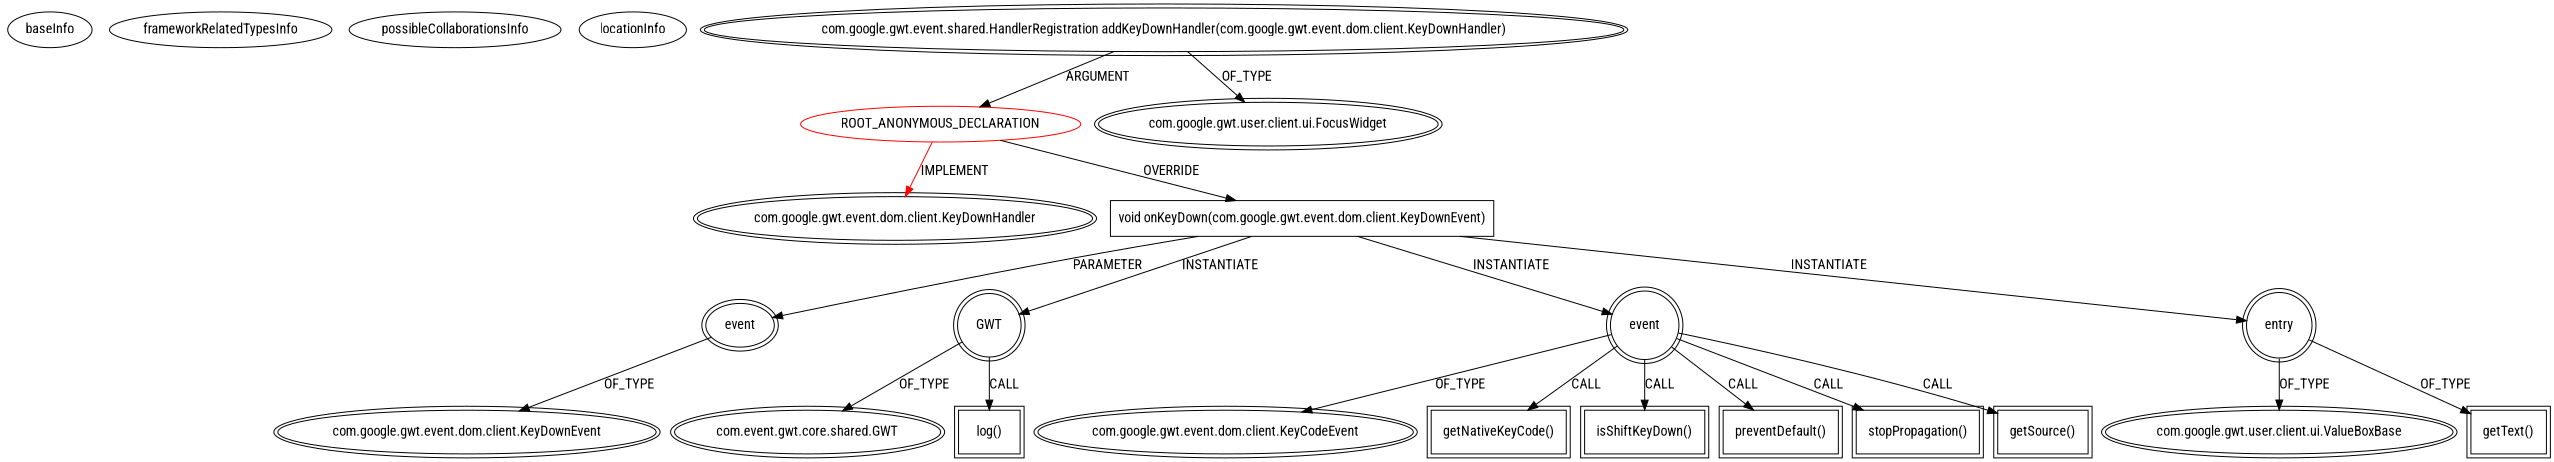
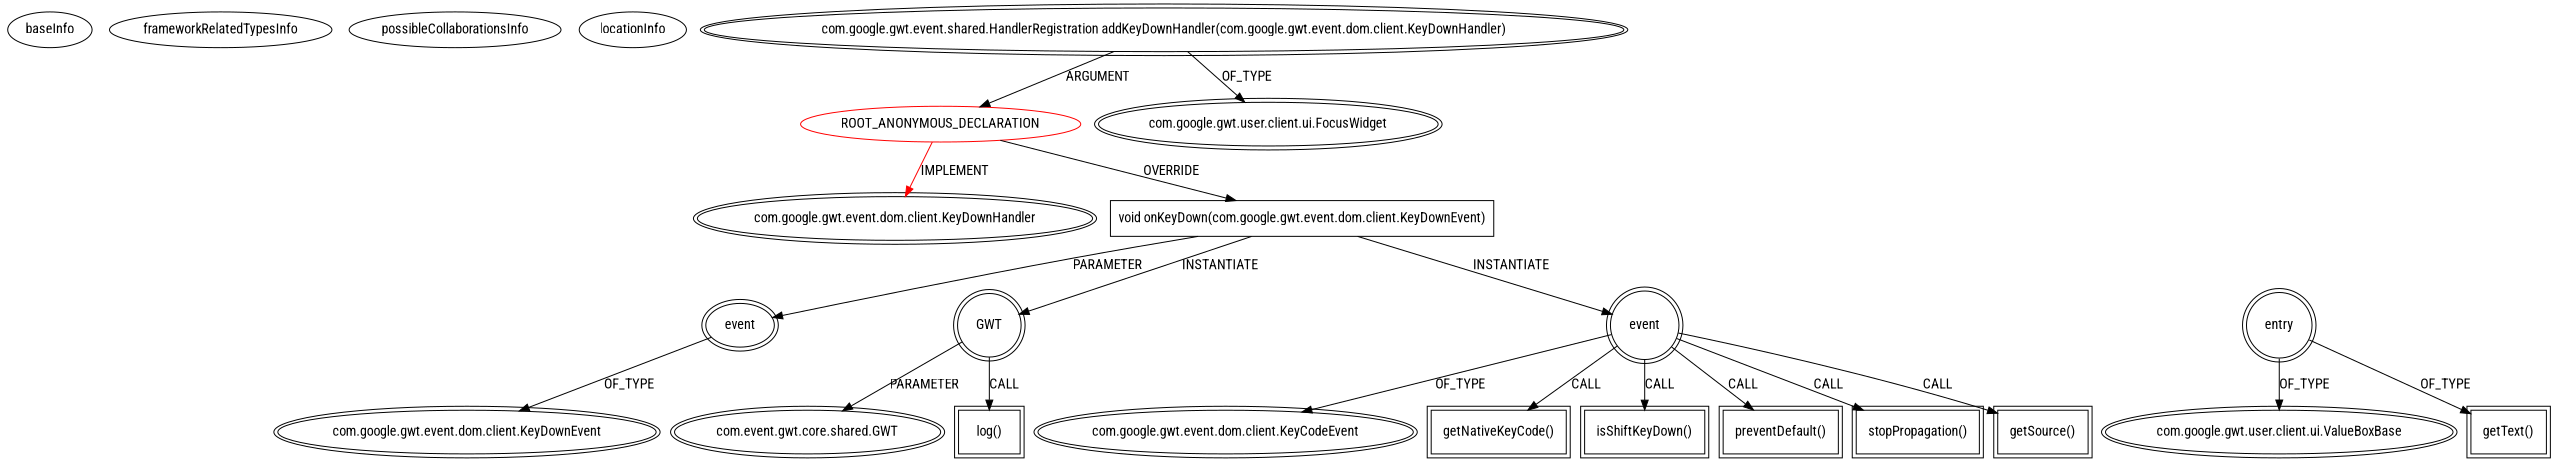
(1848, 278) -> none
(924, 385) -> (924, 385)
